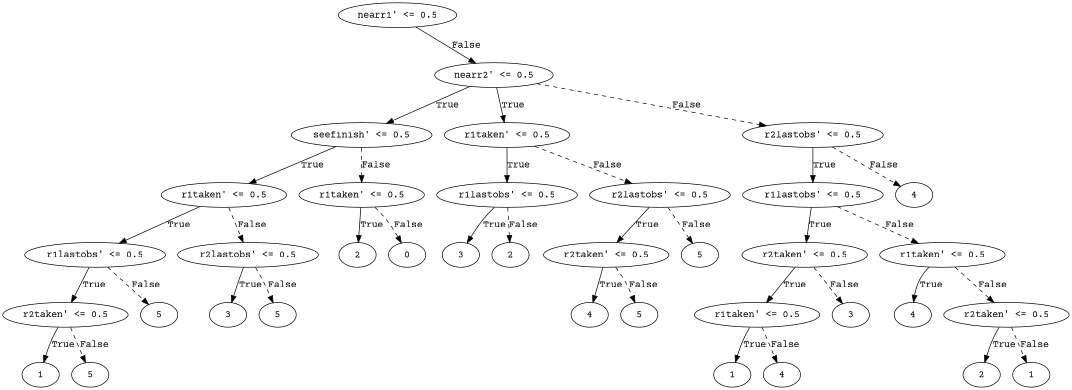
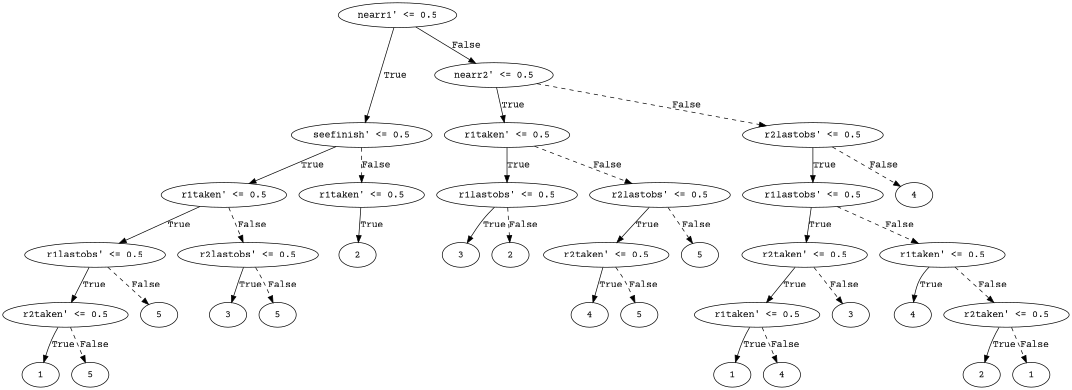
(431, 104) -> (381, 72)
(407, 255) -> none
